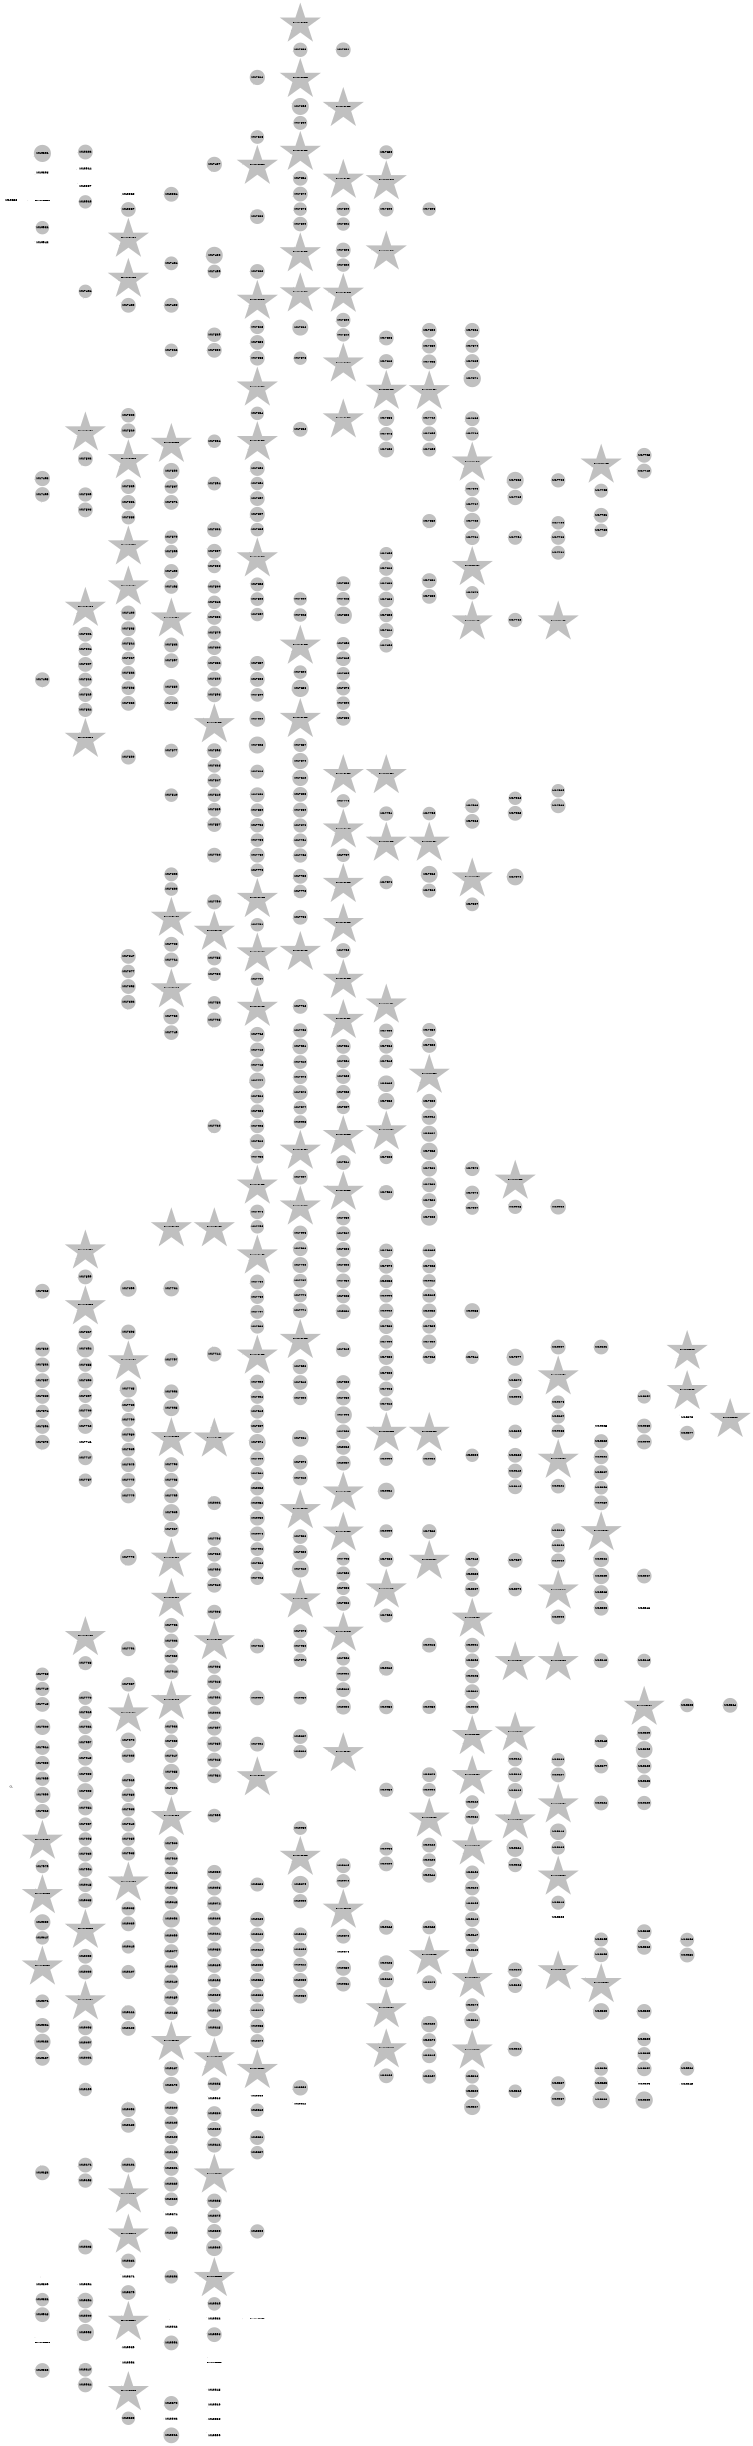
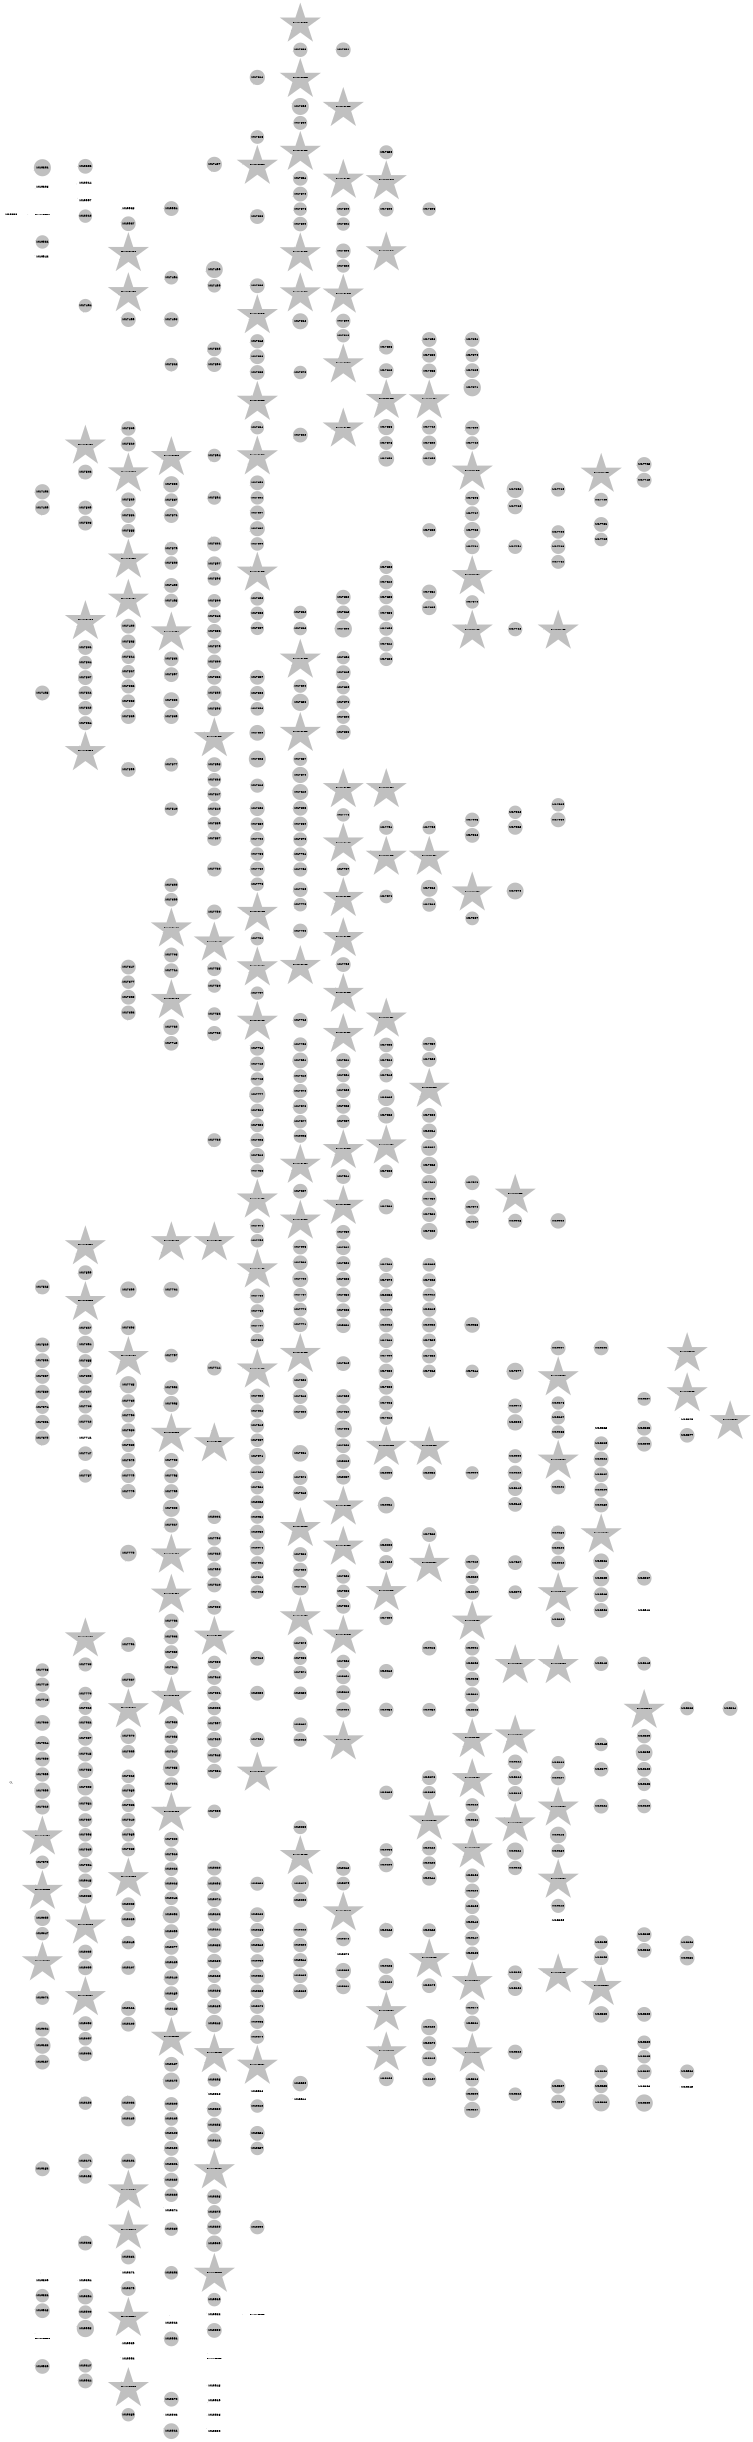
(343, 1559) -> none
